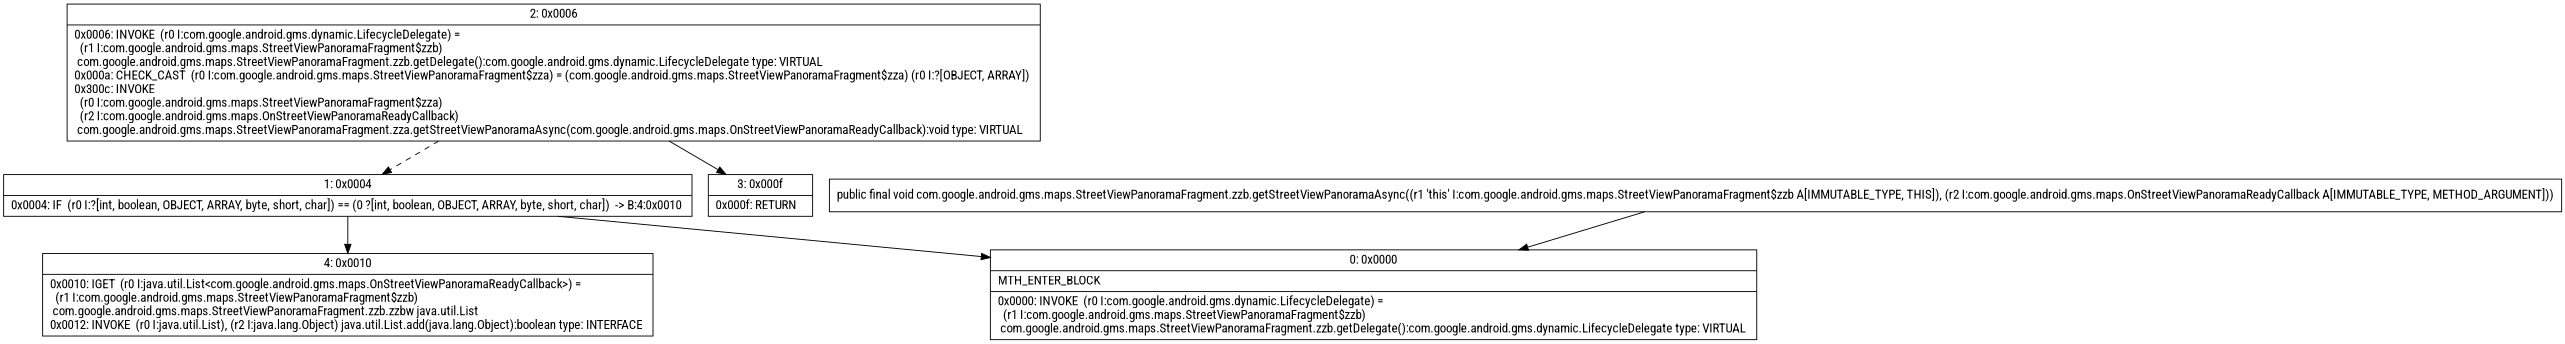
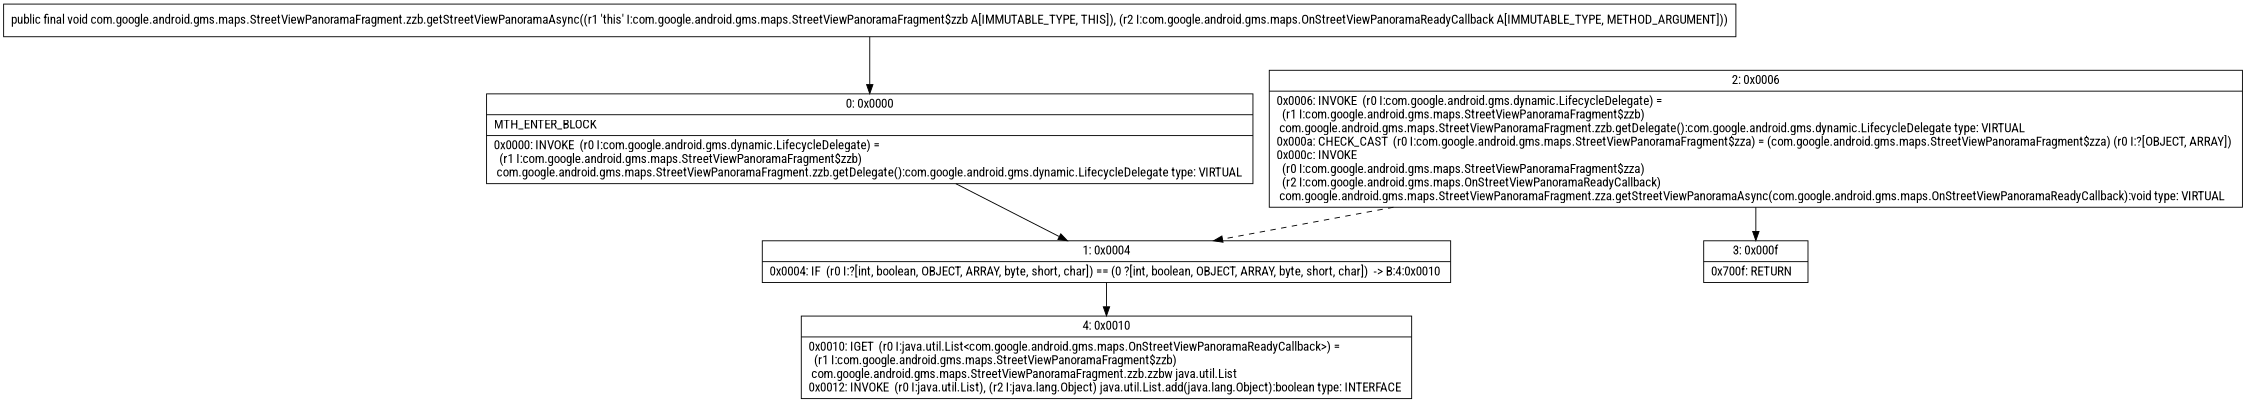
(117, 89) -> (1320, 156)
(760, 205) -> (1756, 272)
(770, 236) -> (1007, 210)
